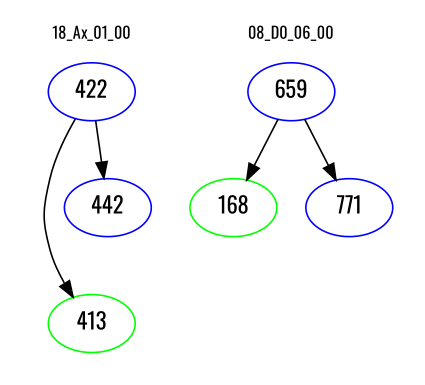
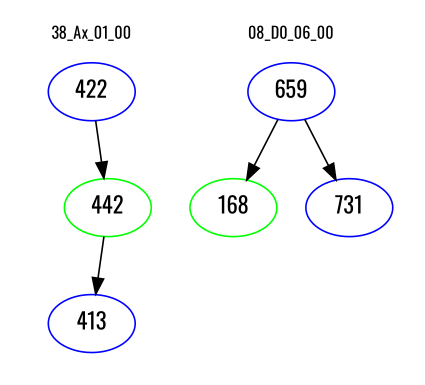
(92, 35) -> (92, 35)
(46, 200) -> (101, 257)
(108, 208) -> (108, 208)
(349, 208) -> (349, 208)
(92, 324) -> (92, 324)
